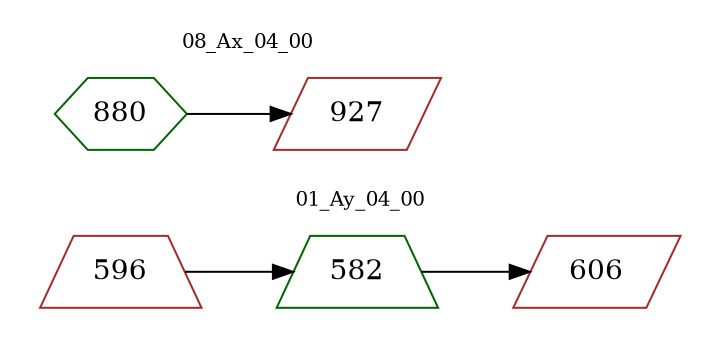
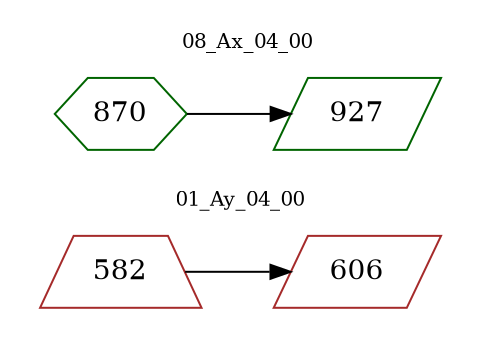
(121, 114) -> (121, 114)
(357, 114) -> (357, 114)
(121, 272) -> none
(357, 272) -> (121, 272)
